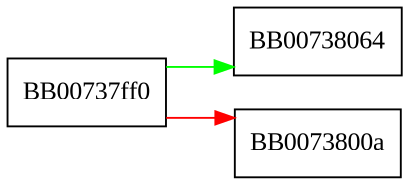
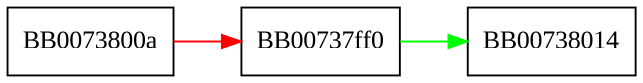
(318, 41) -> (552, 41)
(191, 118) -> (198, 41)
